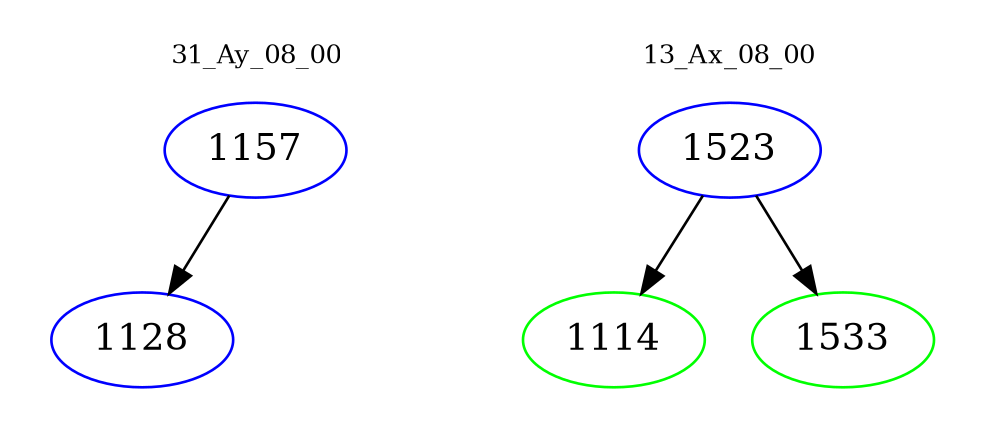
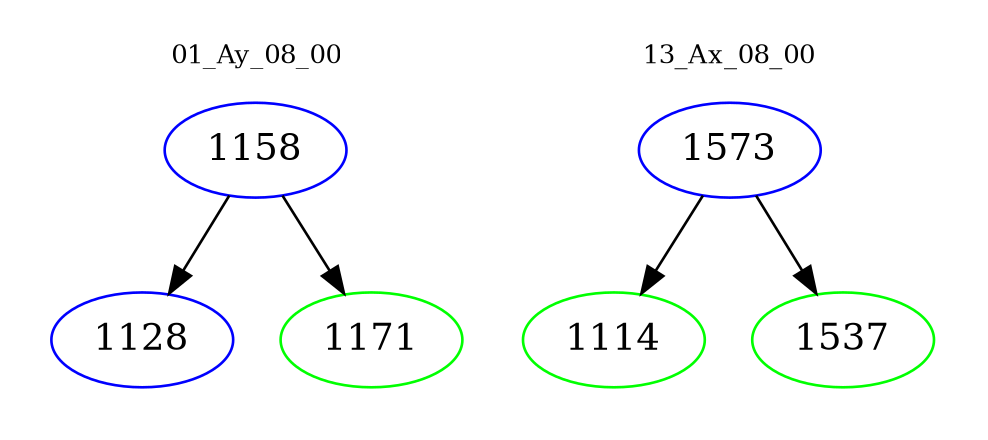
(257, 57) -> (257, 57)
(256, 150) -> (256, 150)
(730, 150) -> (730, 150)
none -> (371, 340)
(843, 340) -> (843, 340)
